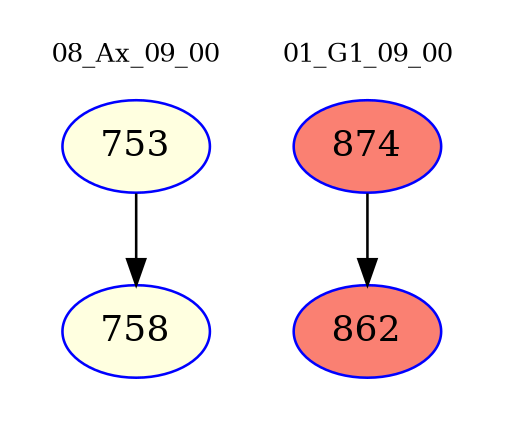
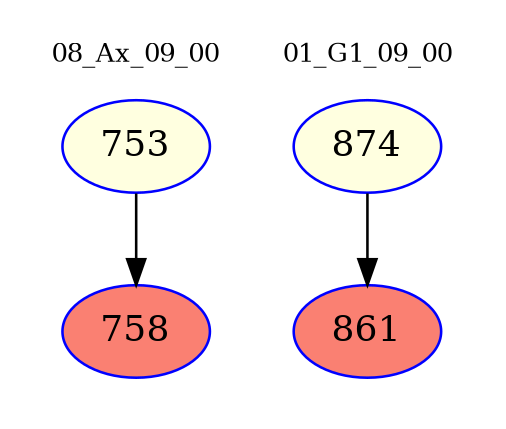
(367, 146) -> (367, 146)
(136, 331) -> (136, 331)
(367, 331) -> (367, 331)
